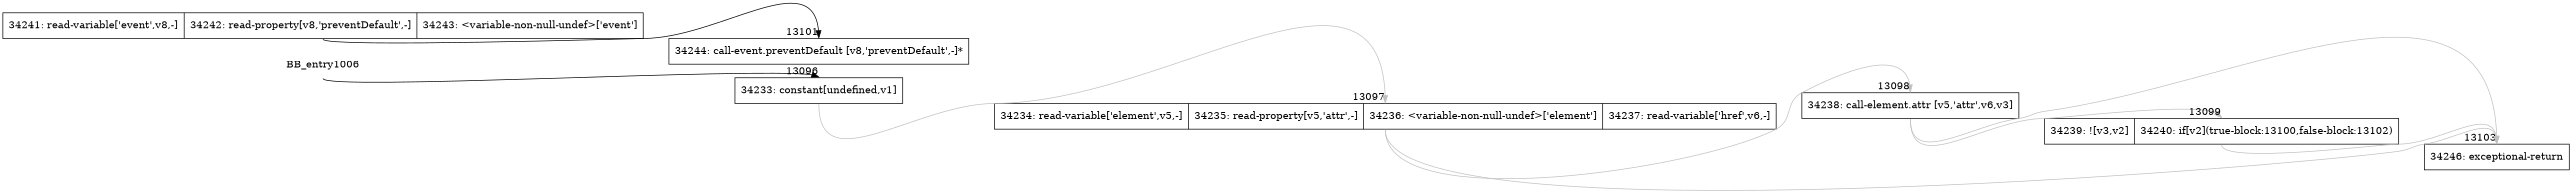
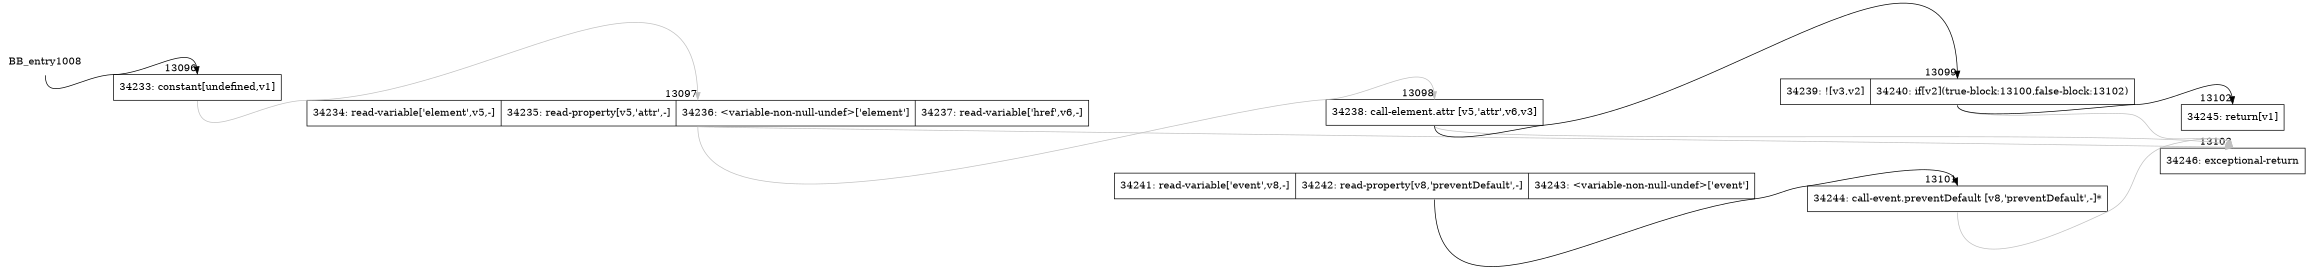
(323, 65) -> (45, 62)
none -> (2233, 117)
(2053, 118) -> (1716, 71)
none -> (2096, 217)
